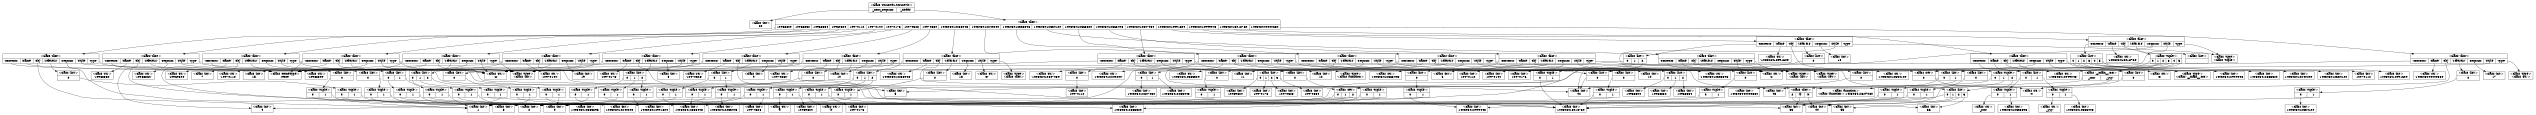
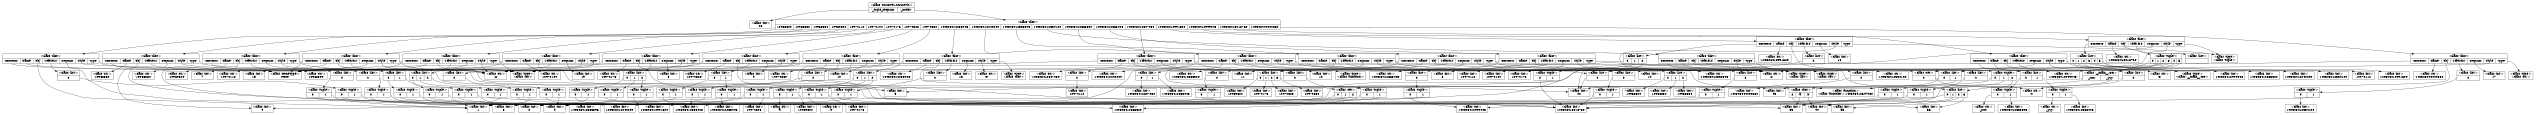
(883, 10) -> (883, 10)
